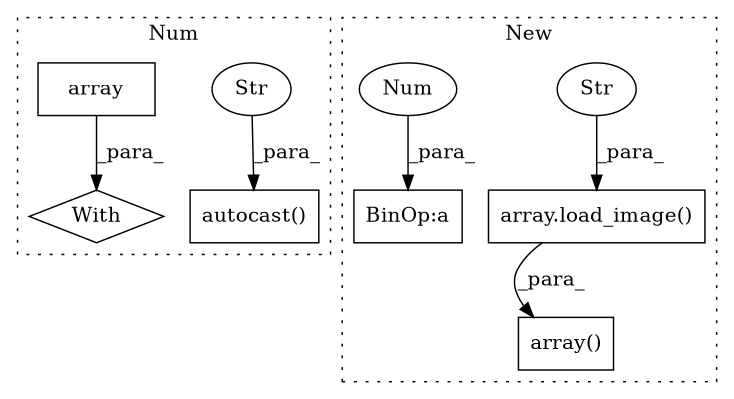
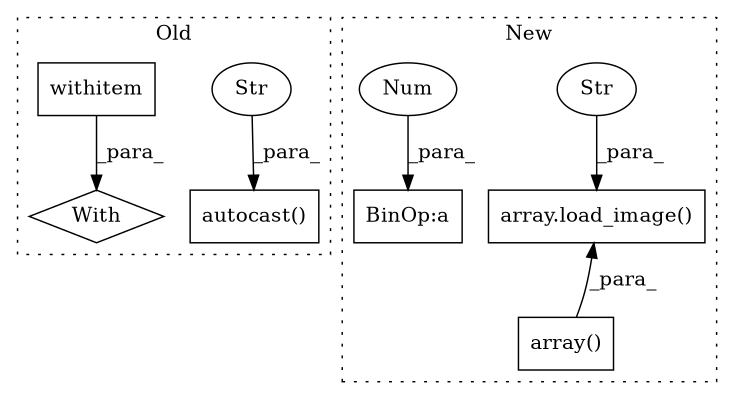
(174, 34) -> (174, 34)
(97, 89) -> (97, 89)
(517, 270) -> (586, 288)
